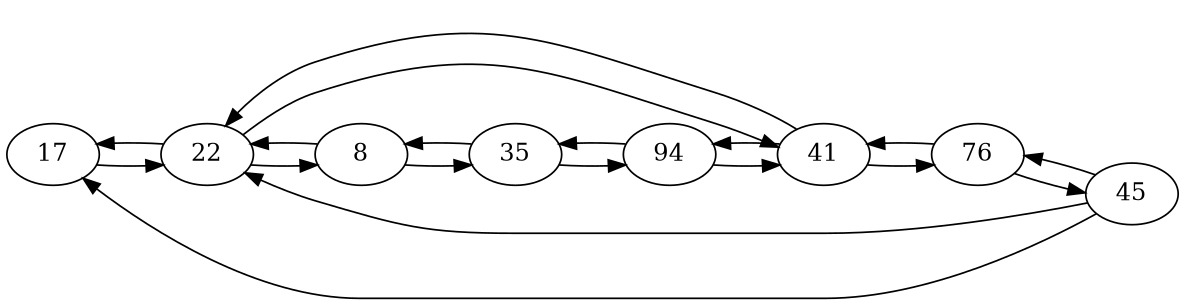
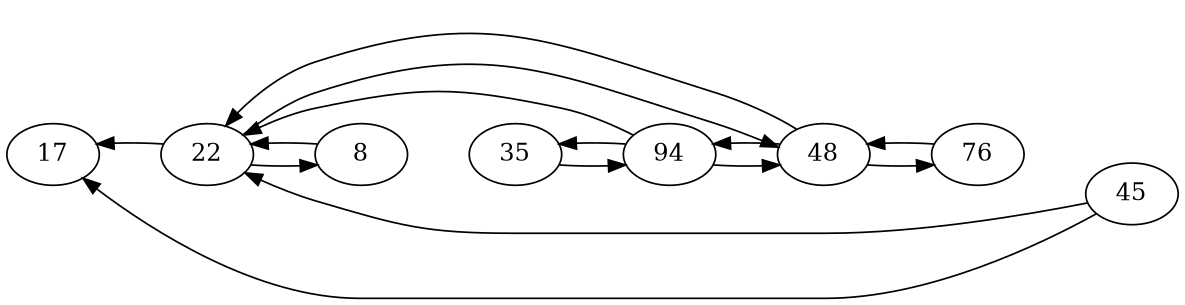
(447, 143) -> none
(824, 154) -> (824, 154)
(121, 166) -> (447, 92)
(430, 166) -> none
(1069, 166) -> none
(1041, 182) -> none
